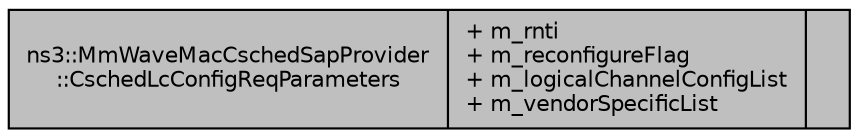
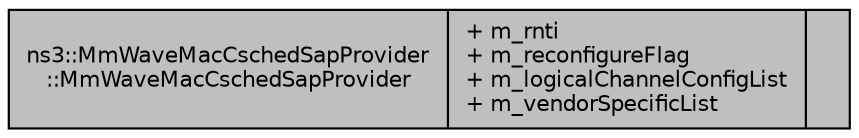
(228, 80) -> (228, 80)
